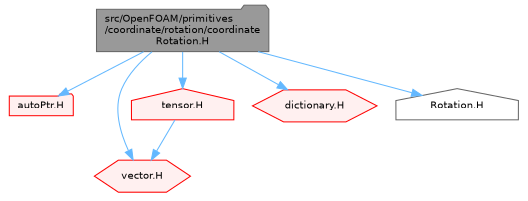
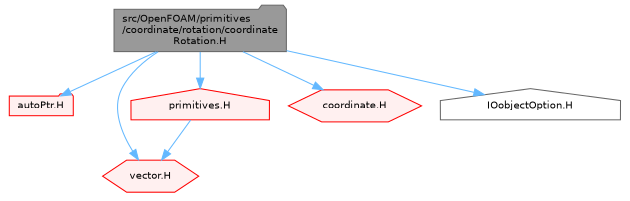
(183, 106) -> (200, 106)
(315, 106) -> (355, 106)
(457, 106) -> (530, 106)
